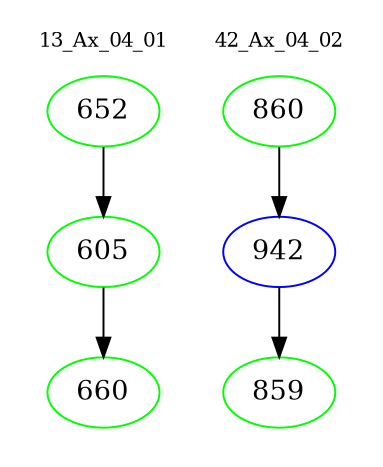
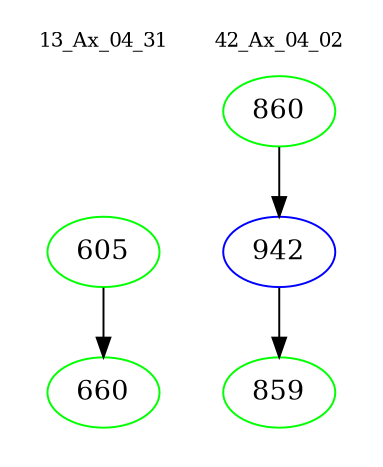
(103, 42) -> (103, 42)
(103, 111) -> none
